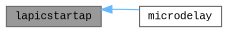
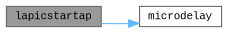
(126, 9) -> (115, 24)
